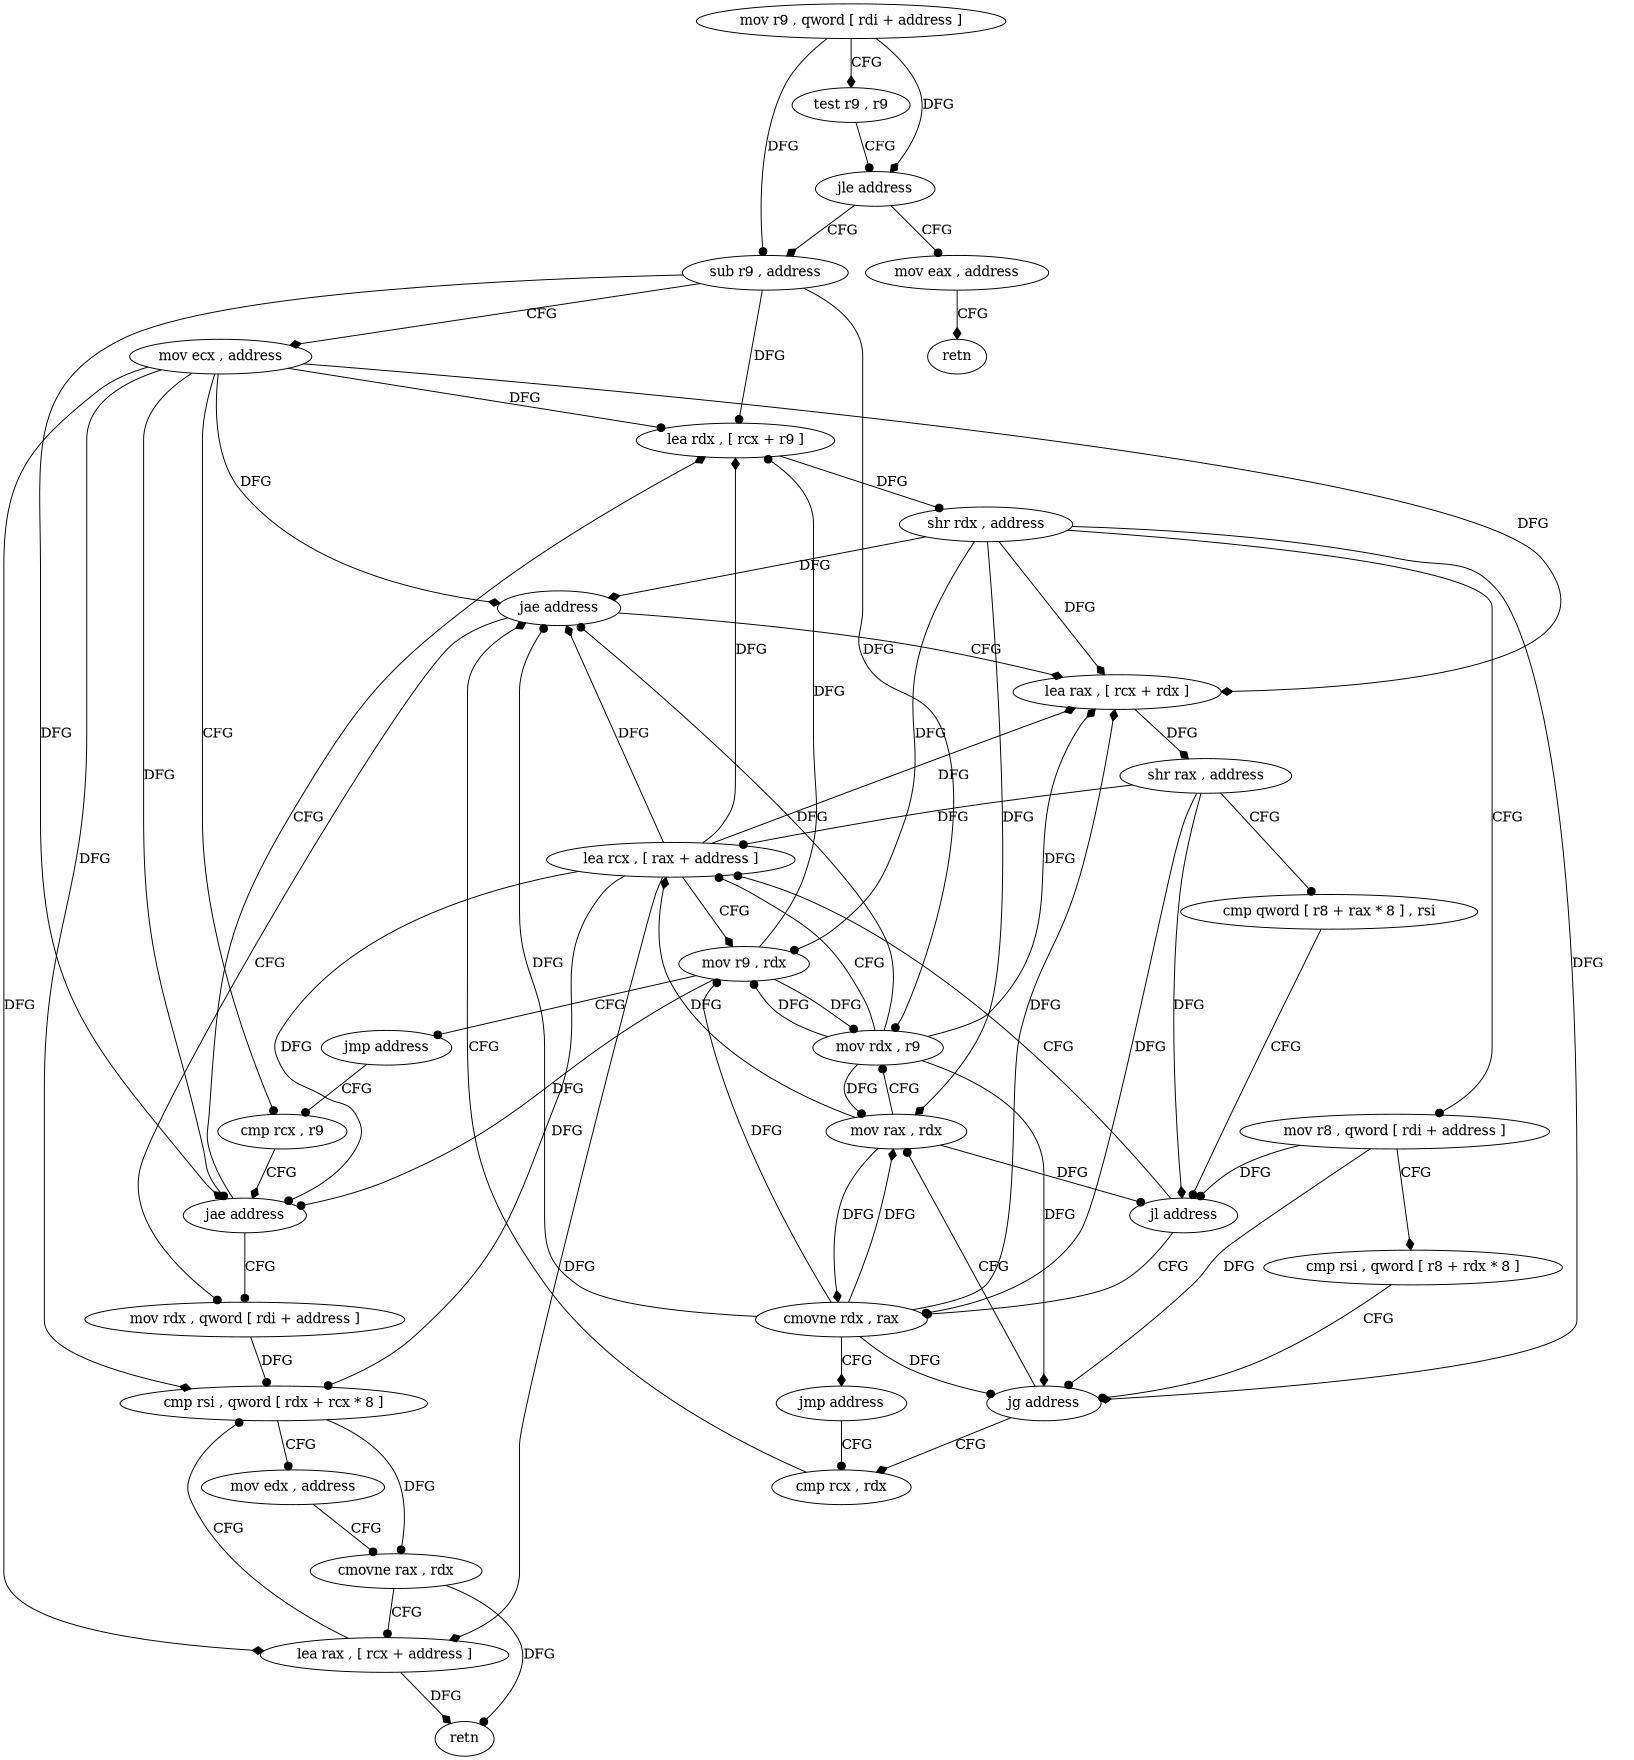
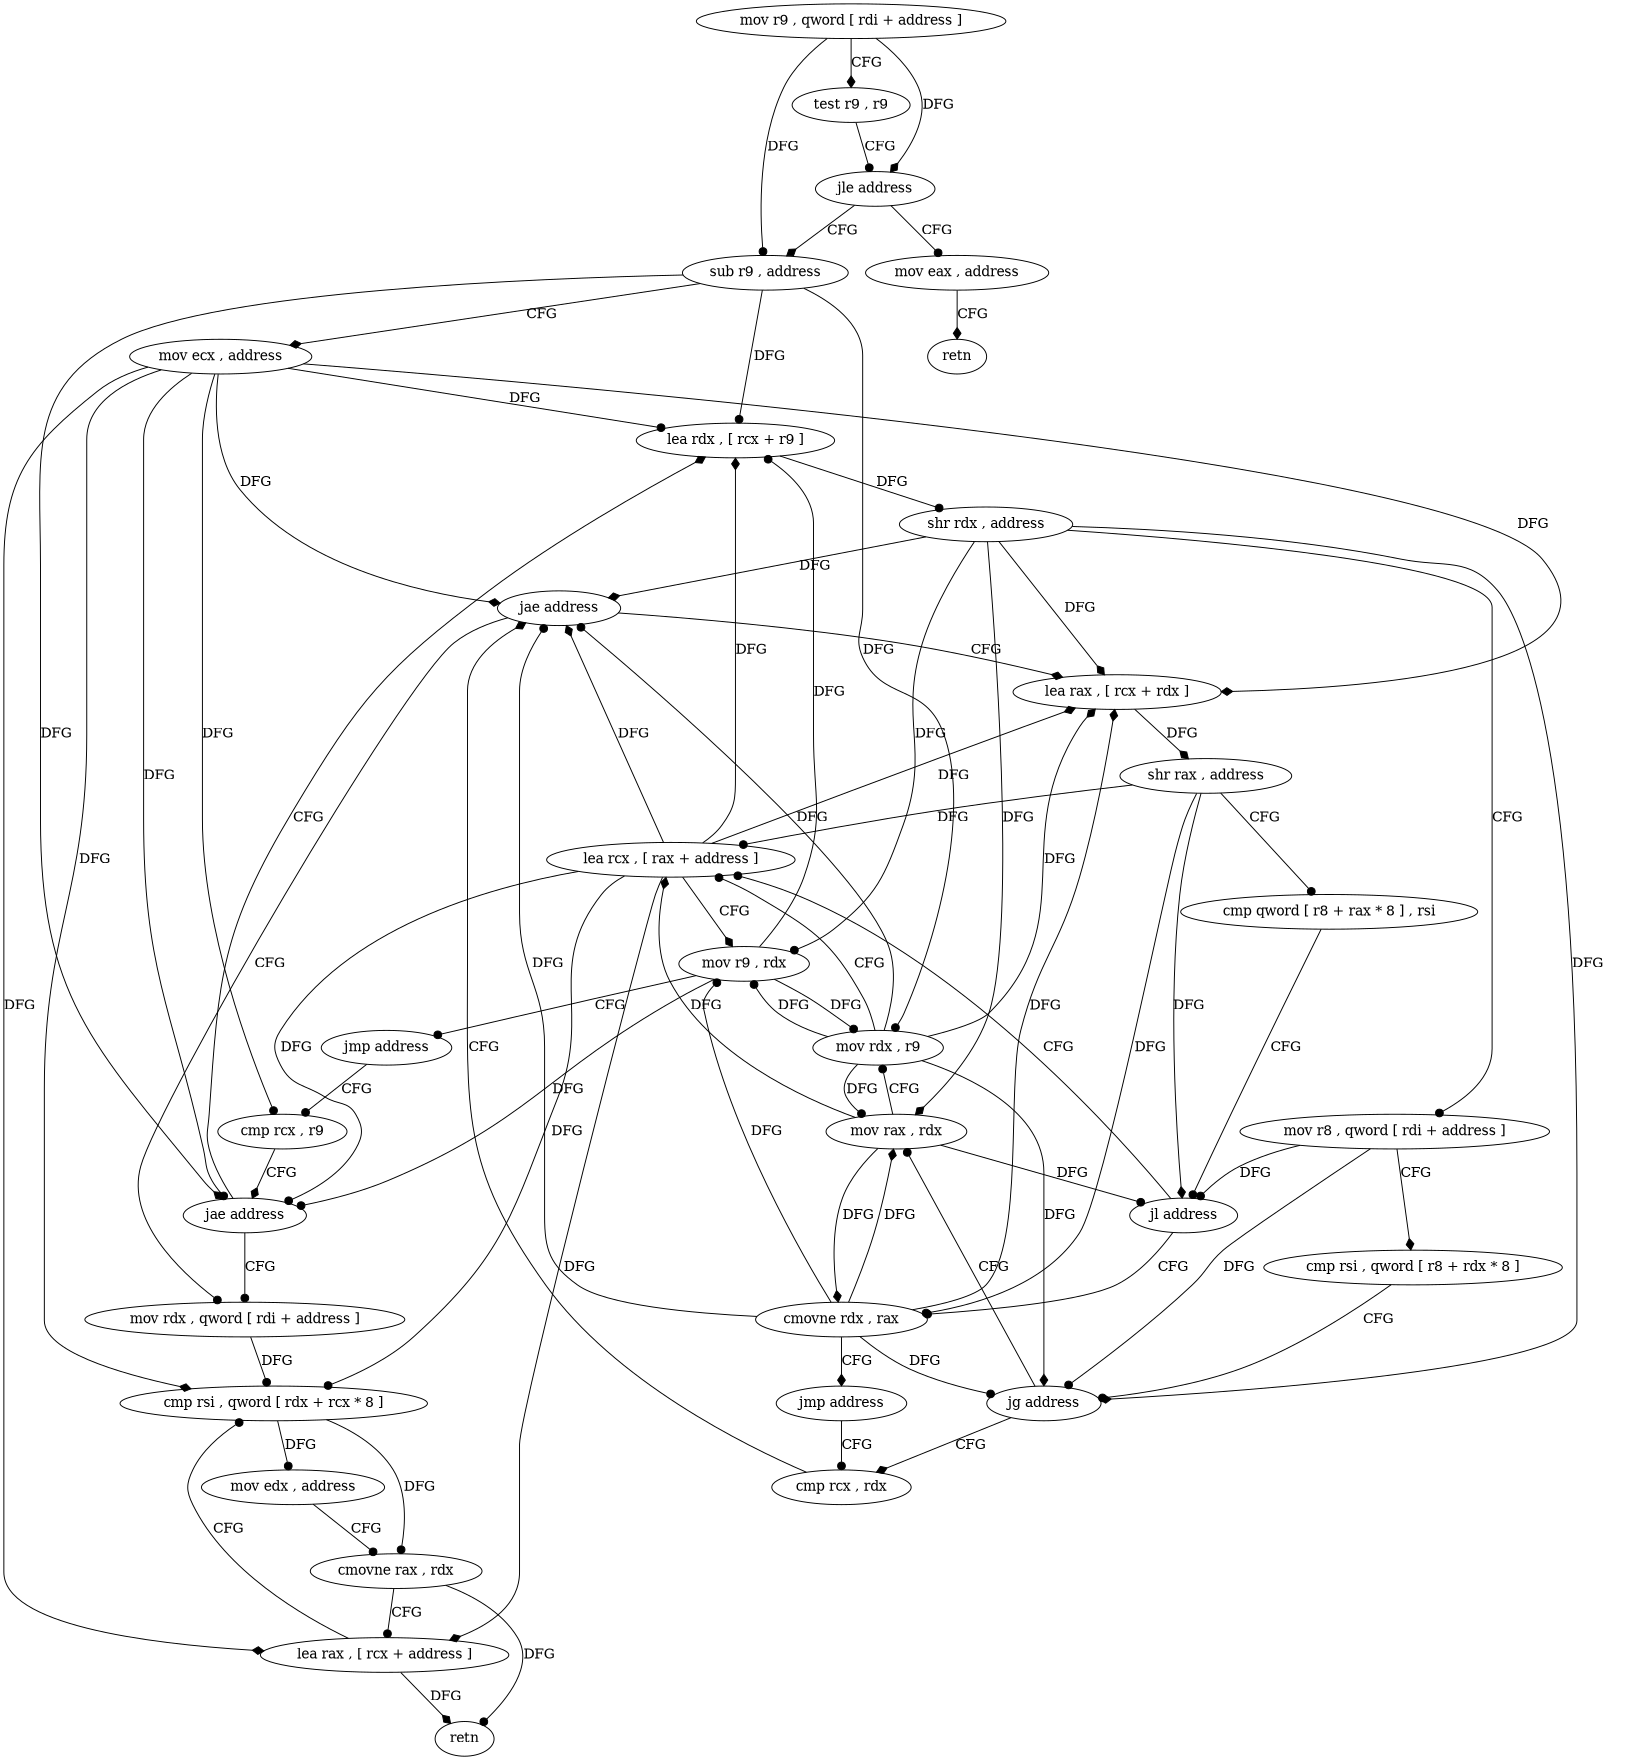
(218, 734) -> (218, 734)
(301, 1445) -> (301, 1445)
